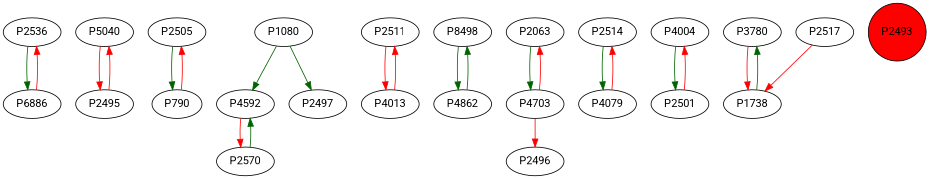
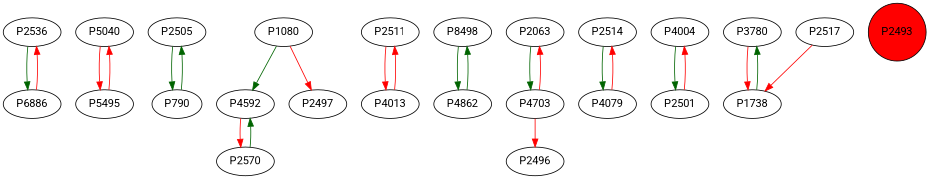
(299, 64) -> (299, 64)
(182, 72) -> (182, 72)
(105, 104) -> (105, 104)
